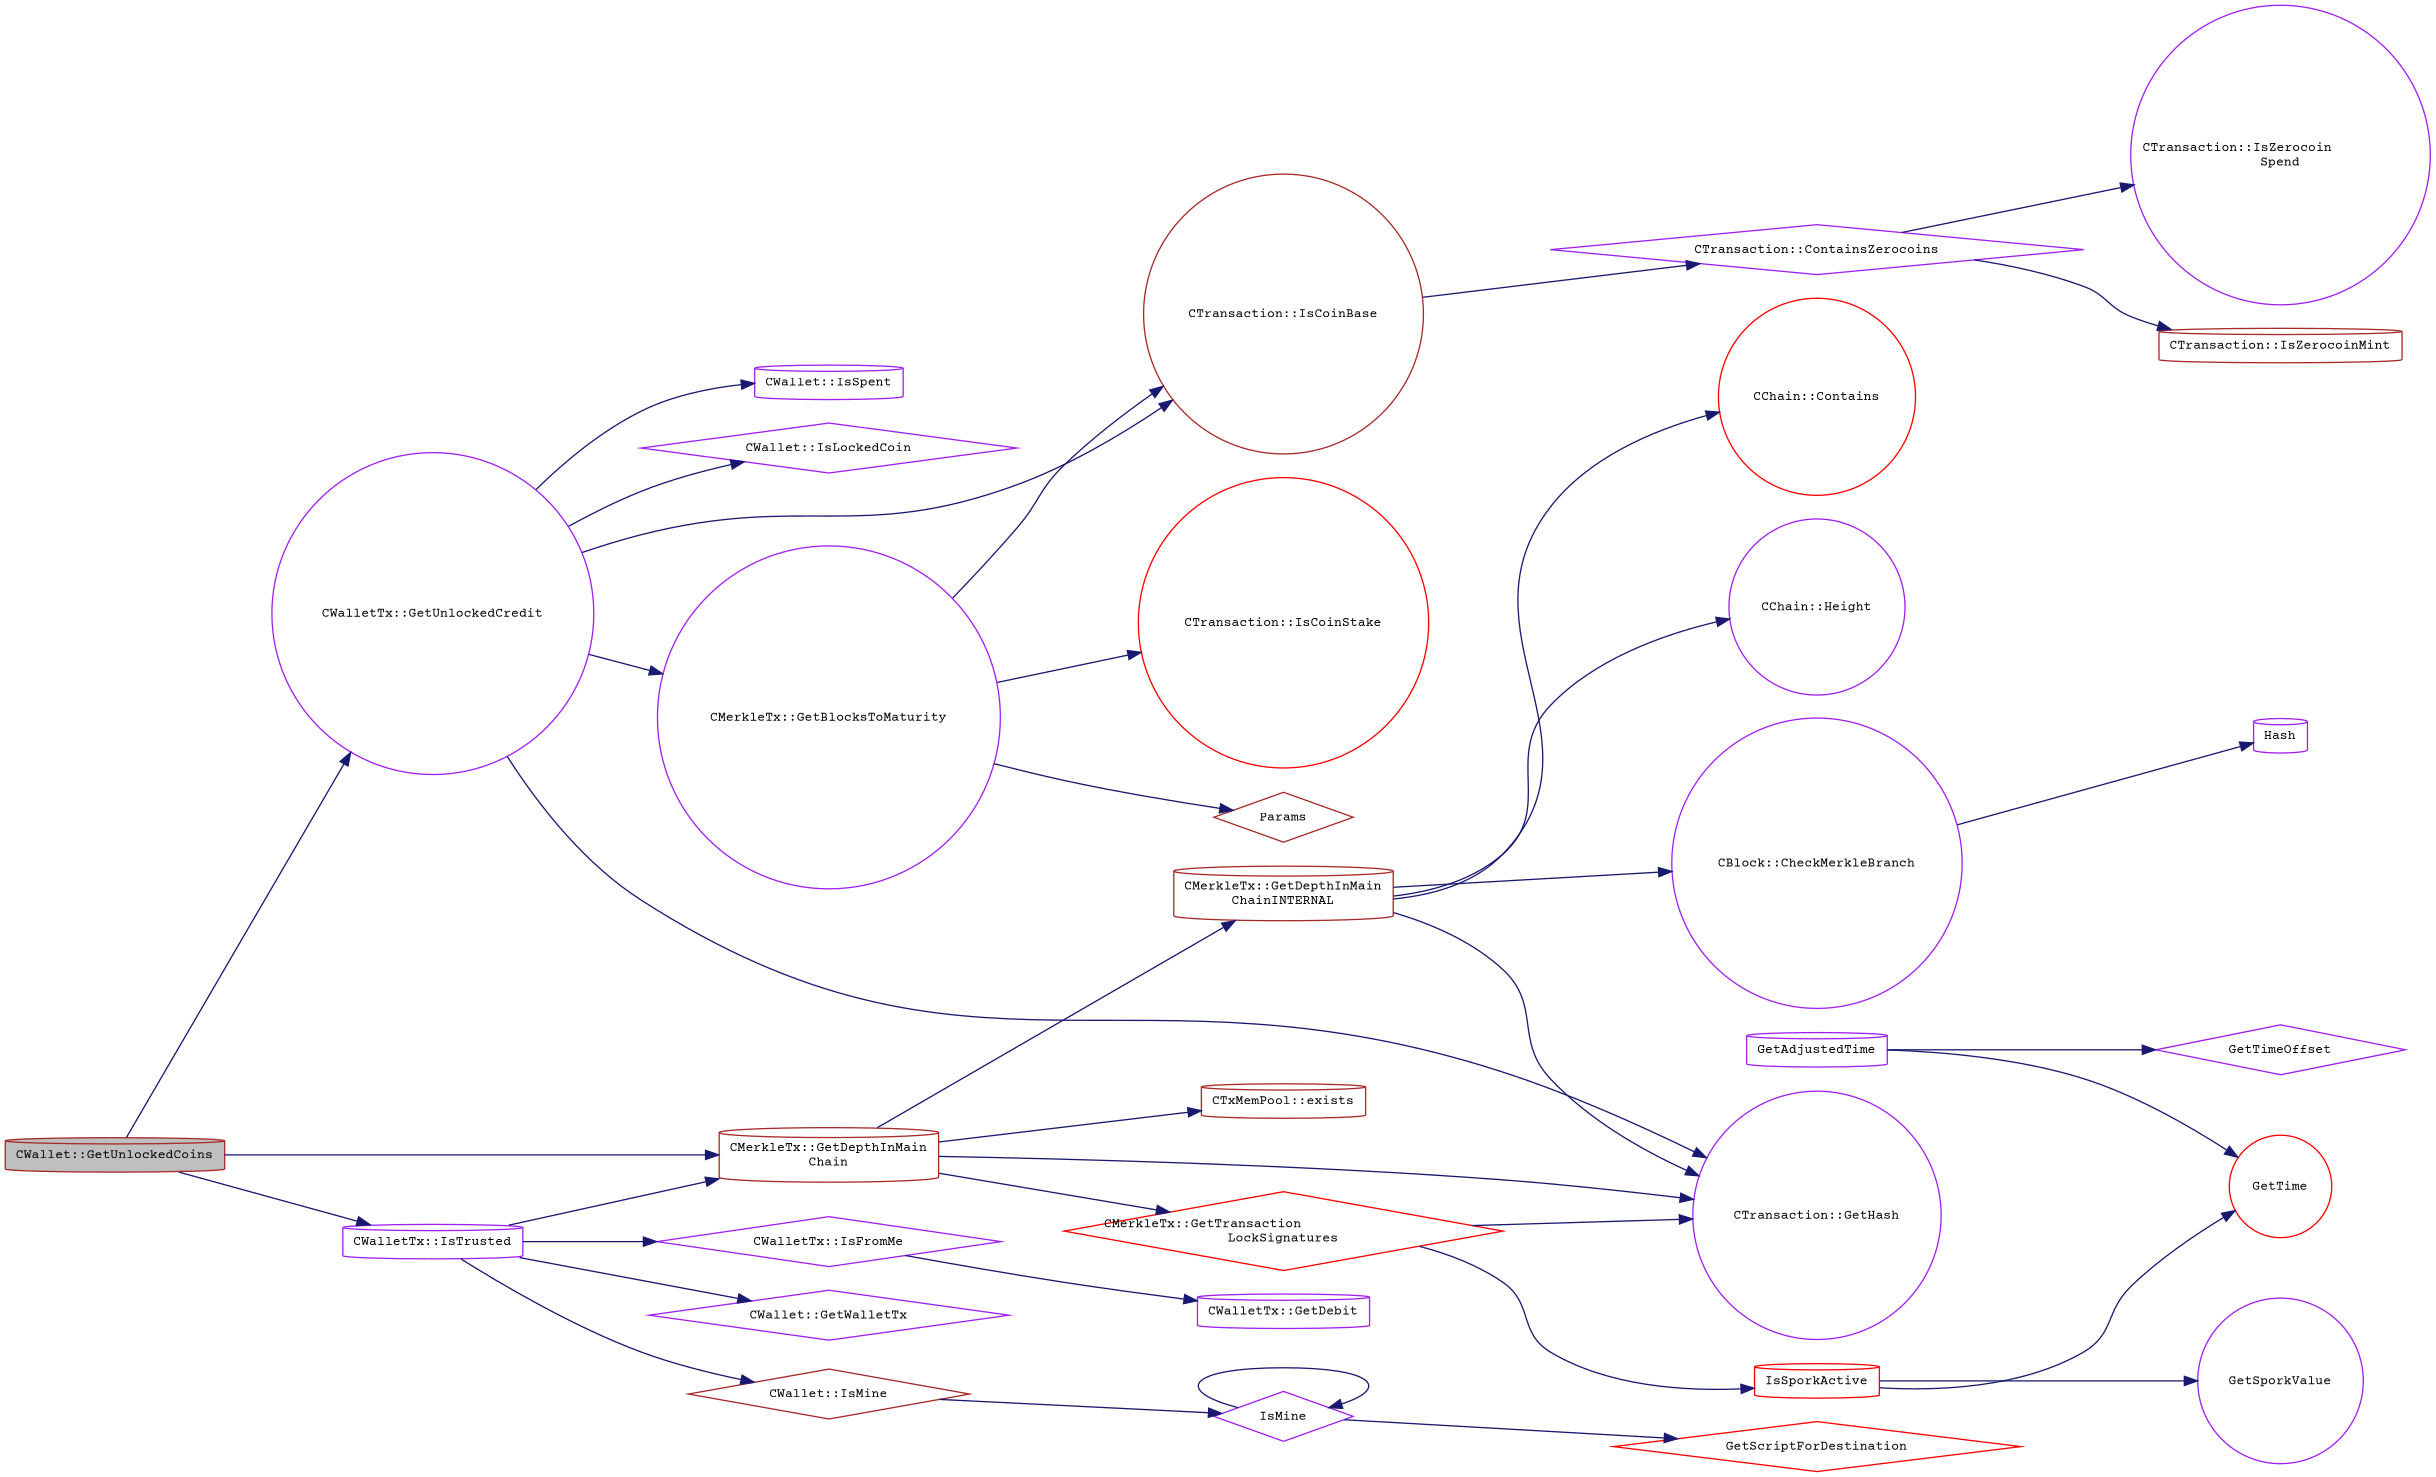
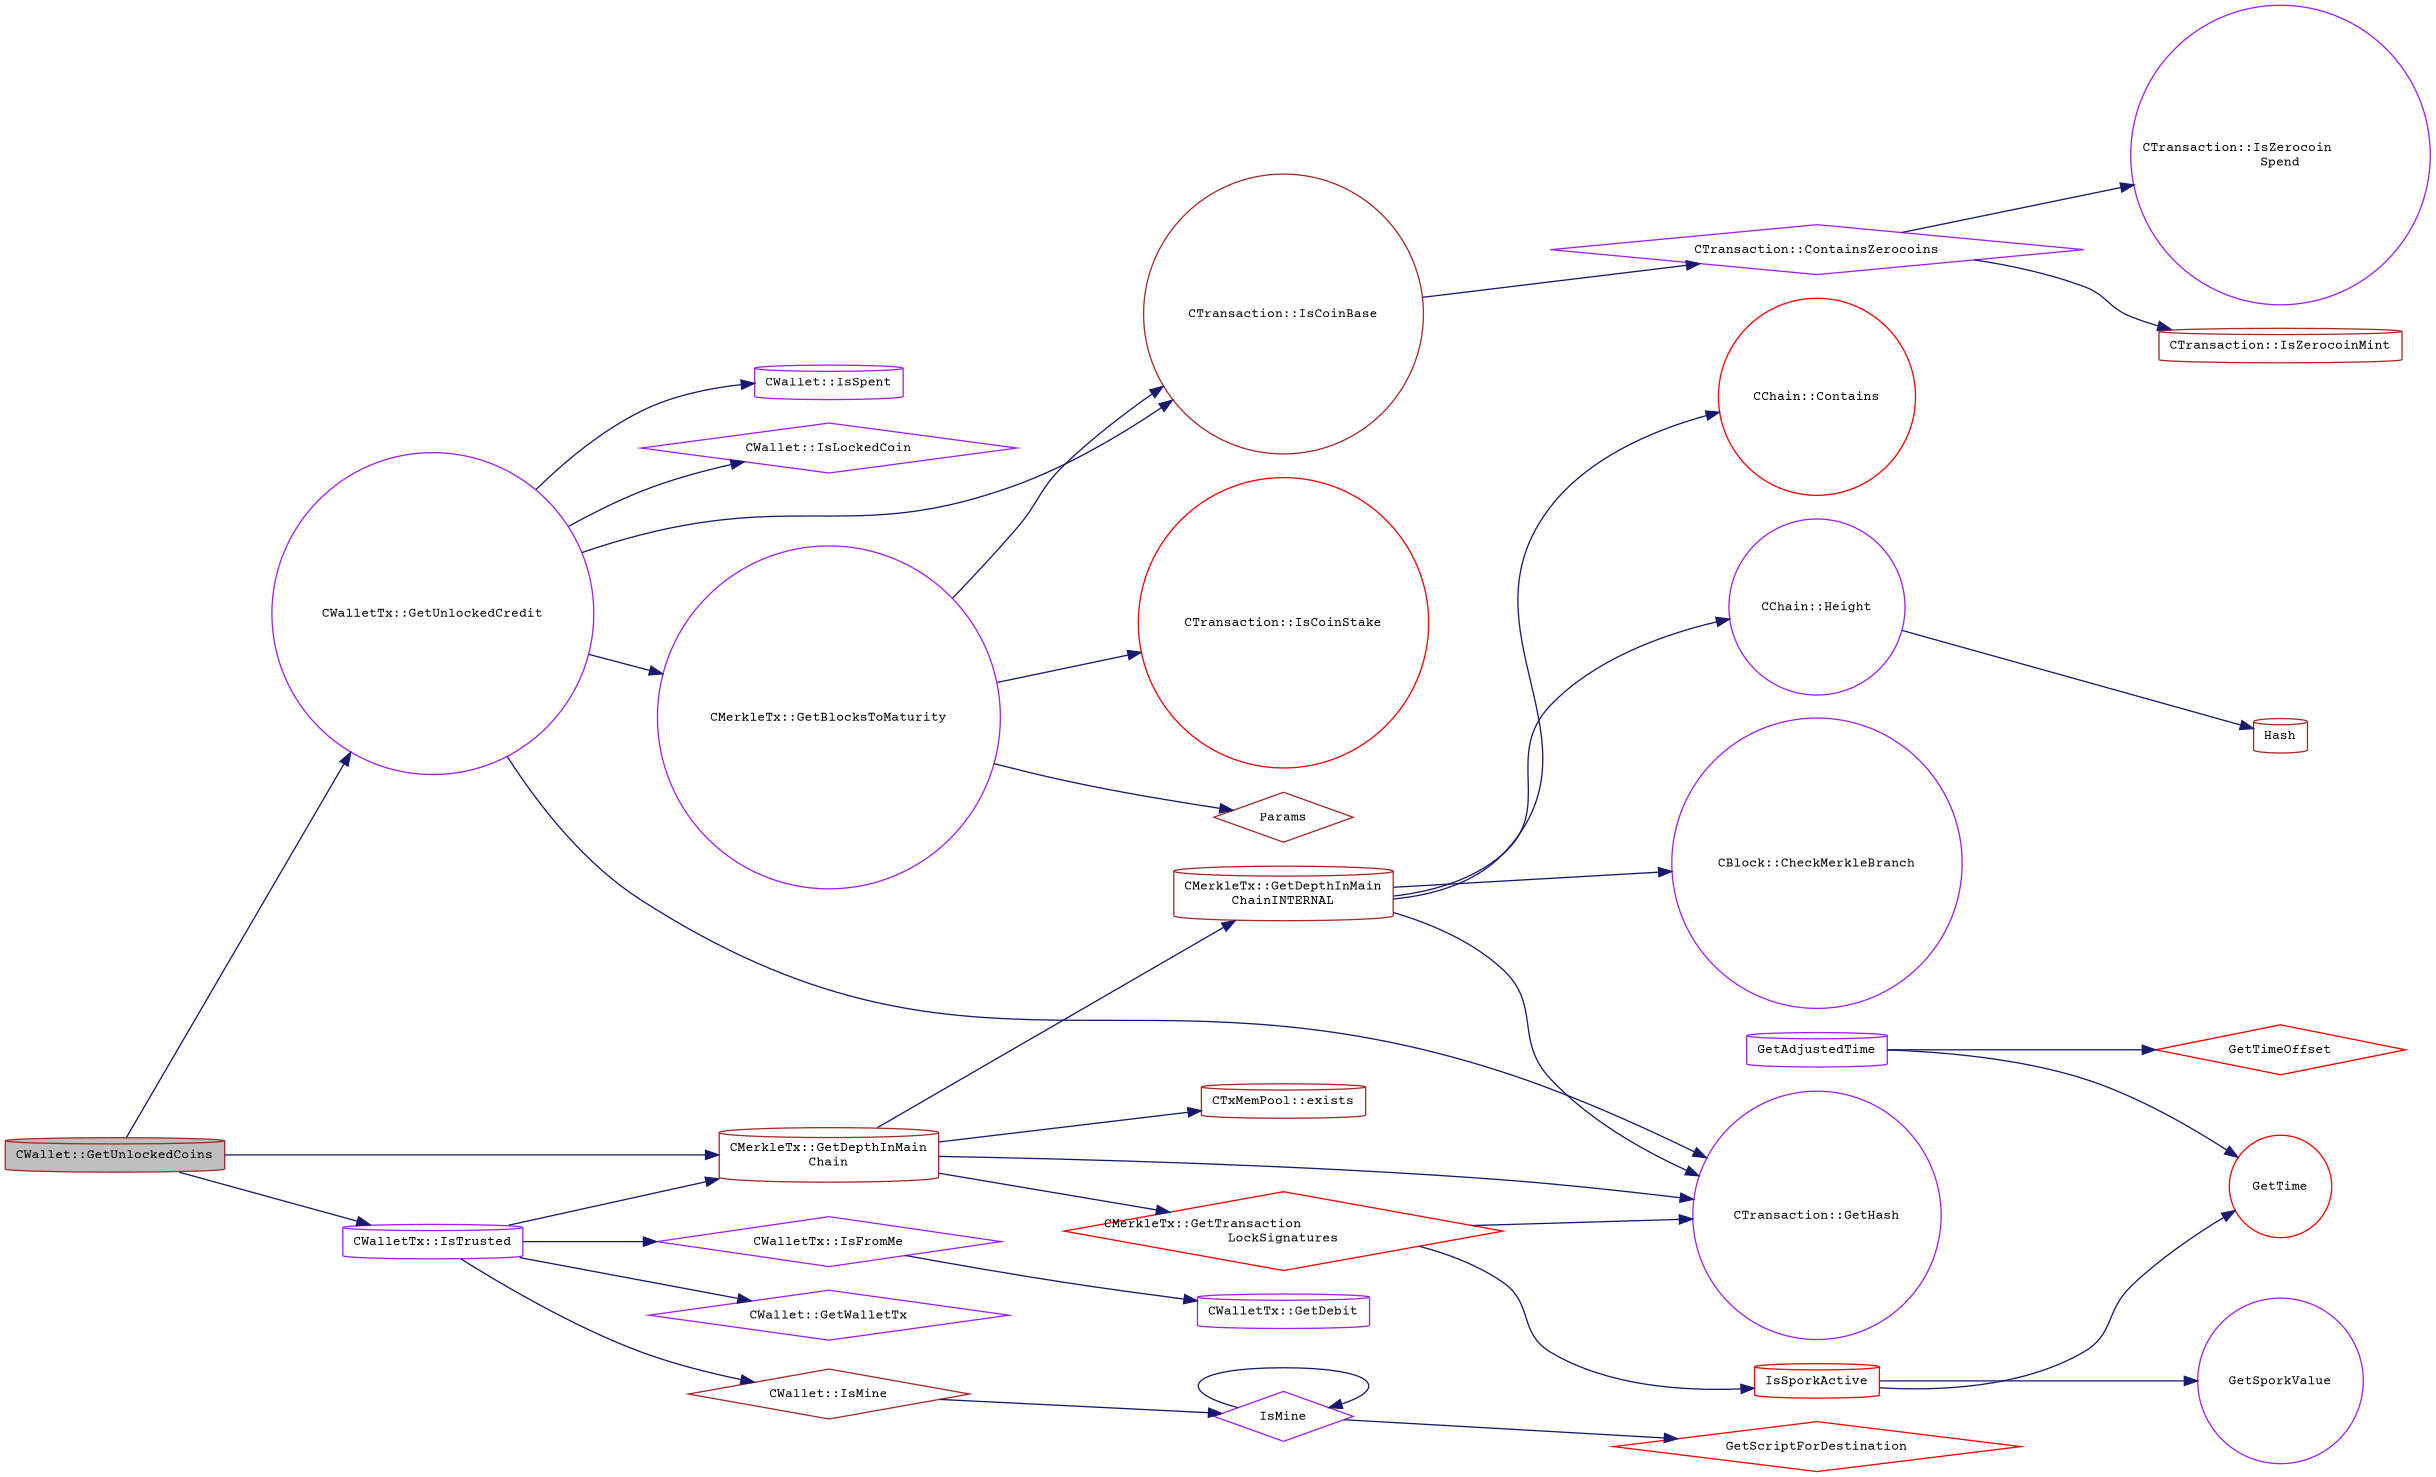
(2281, 736) -> (2281, 736)
(2099, 786) -> (2071, 678)
(2281, 1050) -> (2281, 1050)
